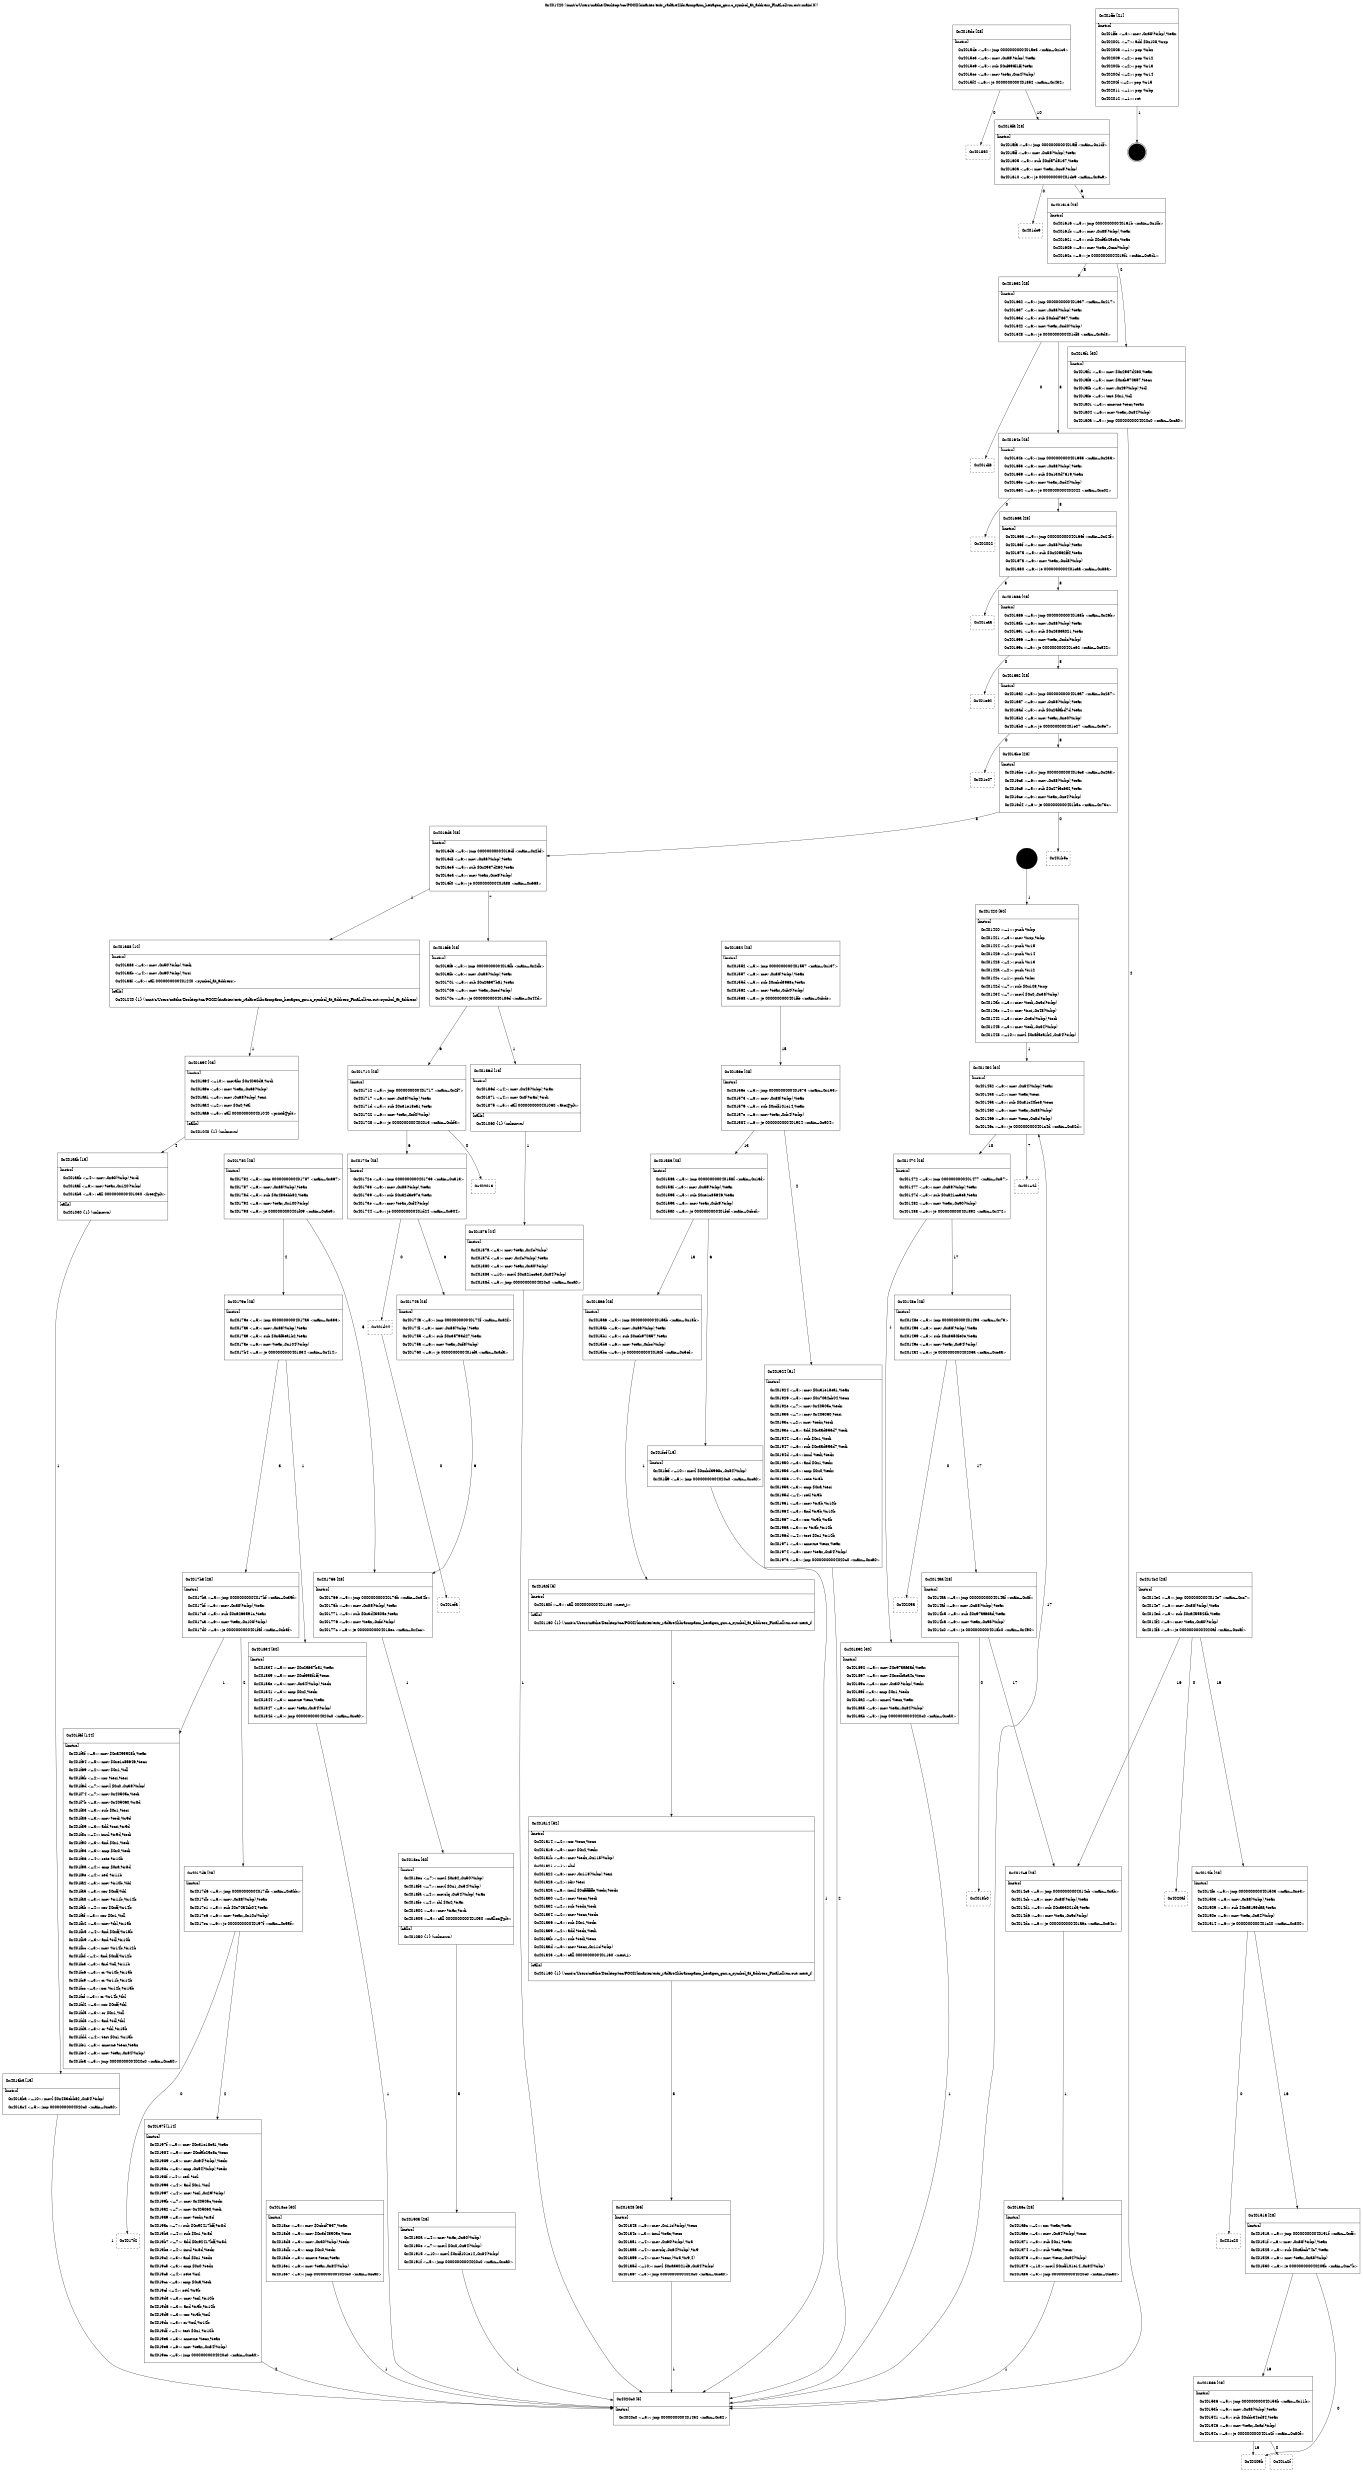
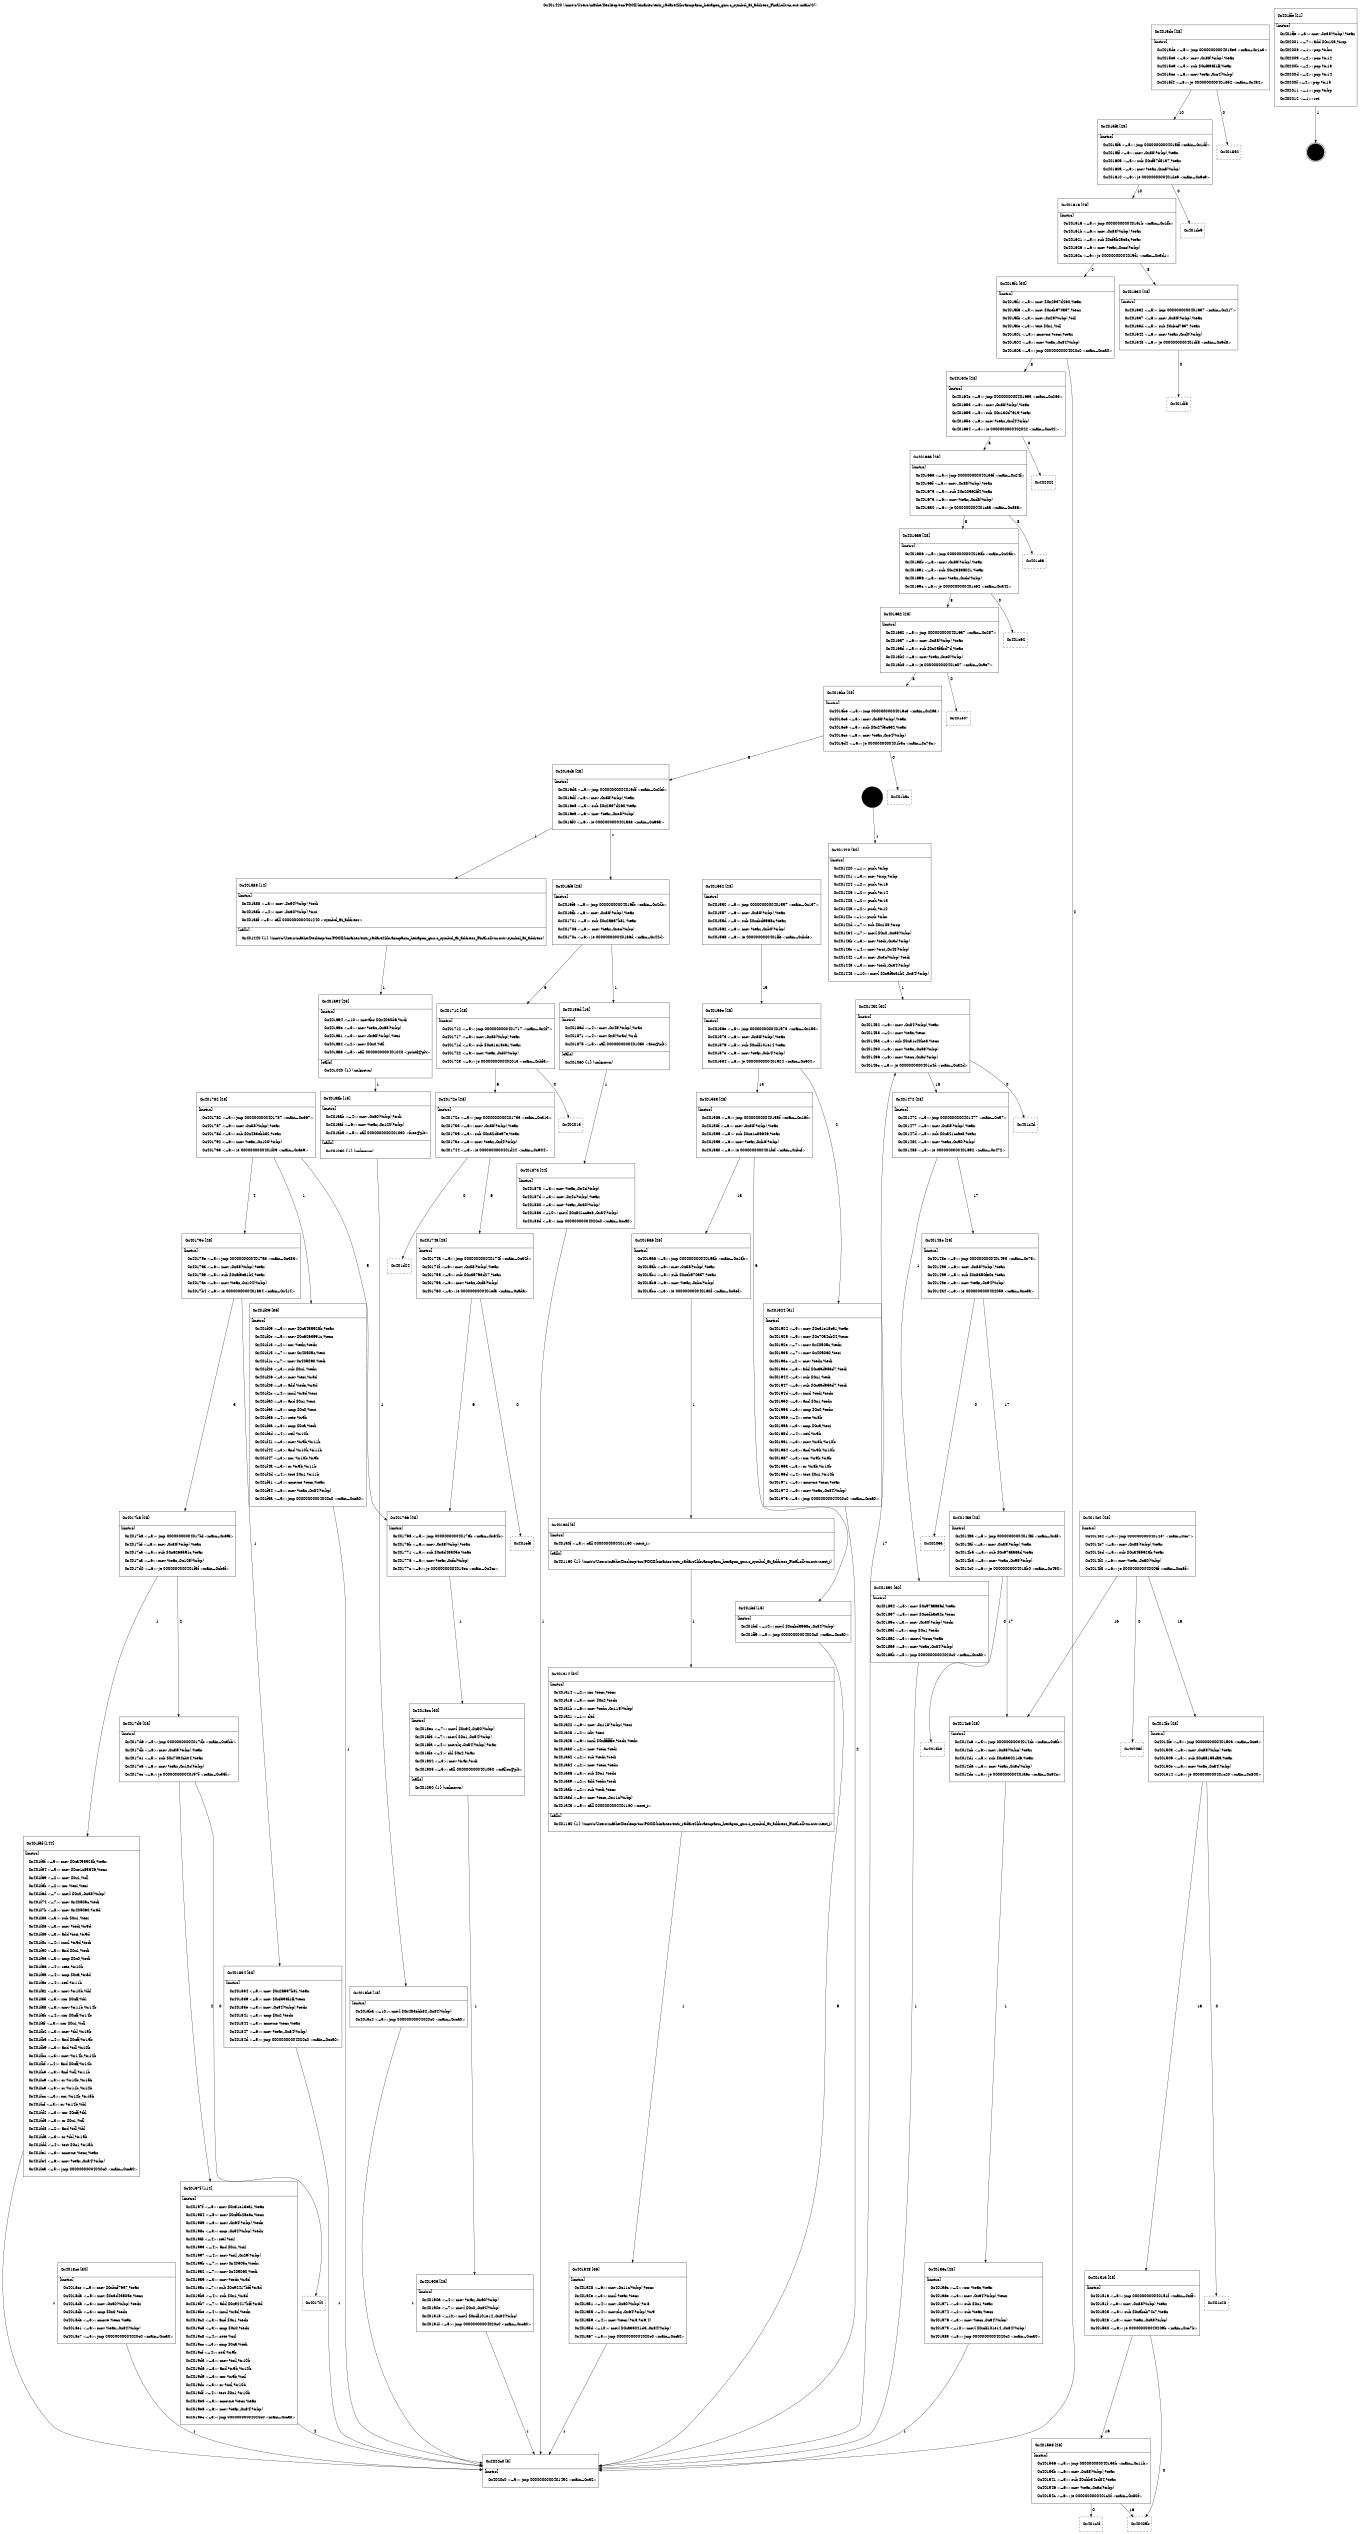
(1081, 192) -> (1139, 192)
(1058, 386) -> (1029, 364)
(175, 1146) -> (377, 1085)
(1029, 1146) -> (1007, 1085)
none -> (308, 1405)
(414, 1465) -> (500, 1416)
(826, 1899) -> (837, 2007)
(458, 2094) -> (475, 2007)
(673, 2094) -> (683, 2007)
none -> (121, 2446)
